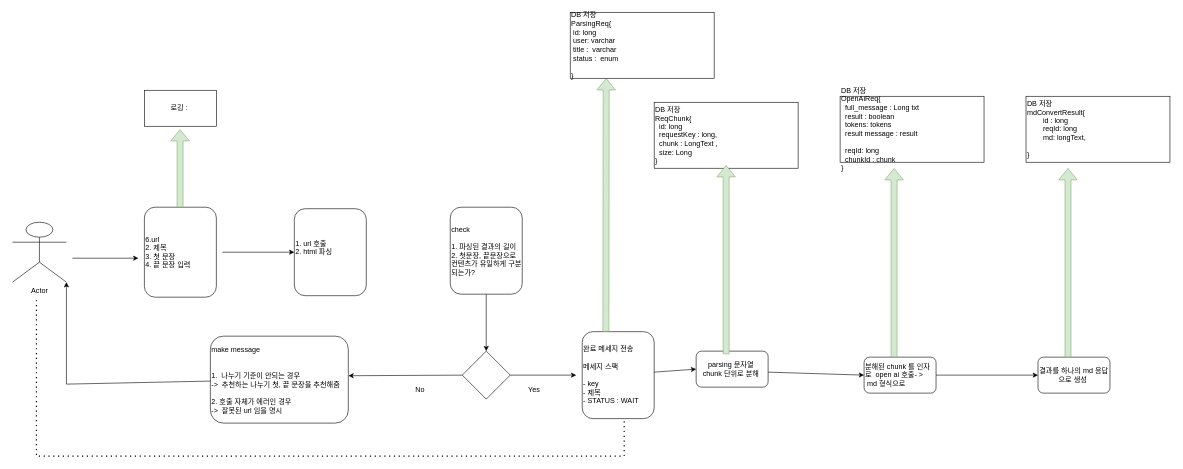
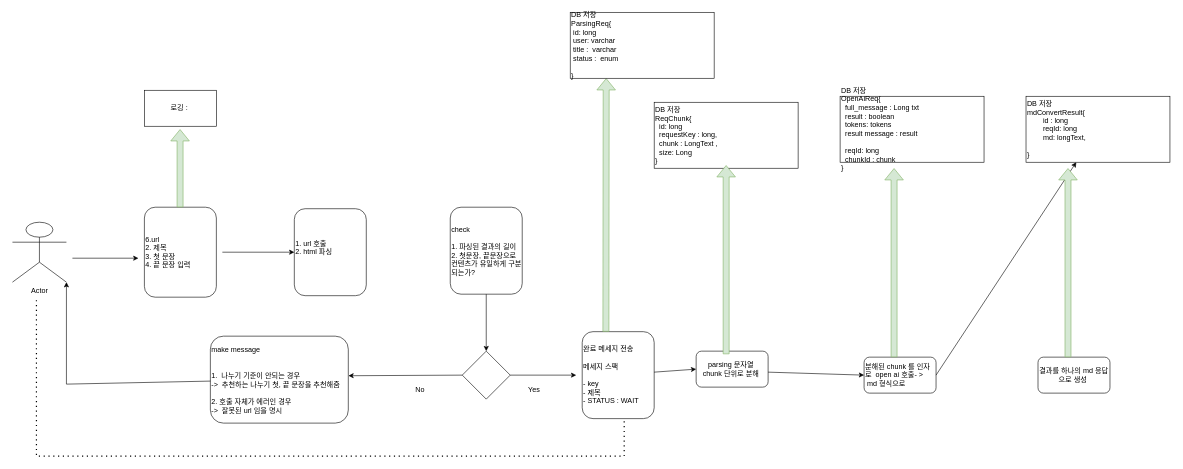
(1032, 375) -> (1001, 277)
